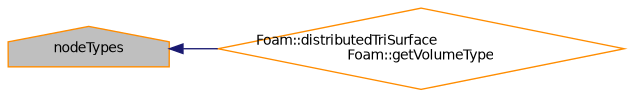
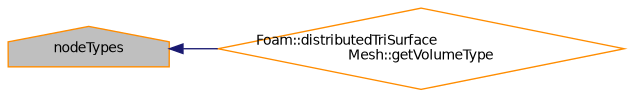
(421, 49) -> (421, 49)
